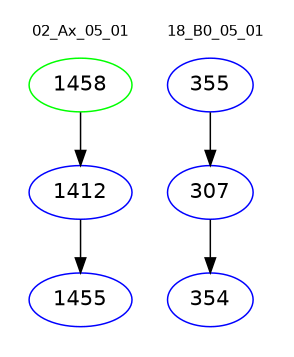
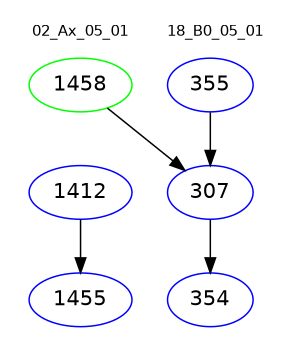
(81, 131) -> (134, 129)
